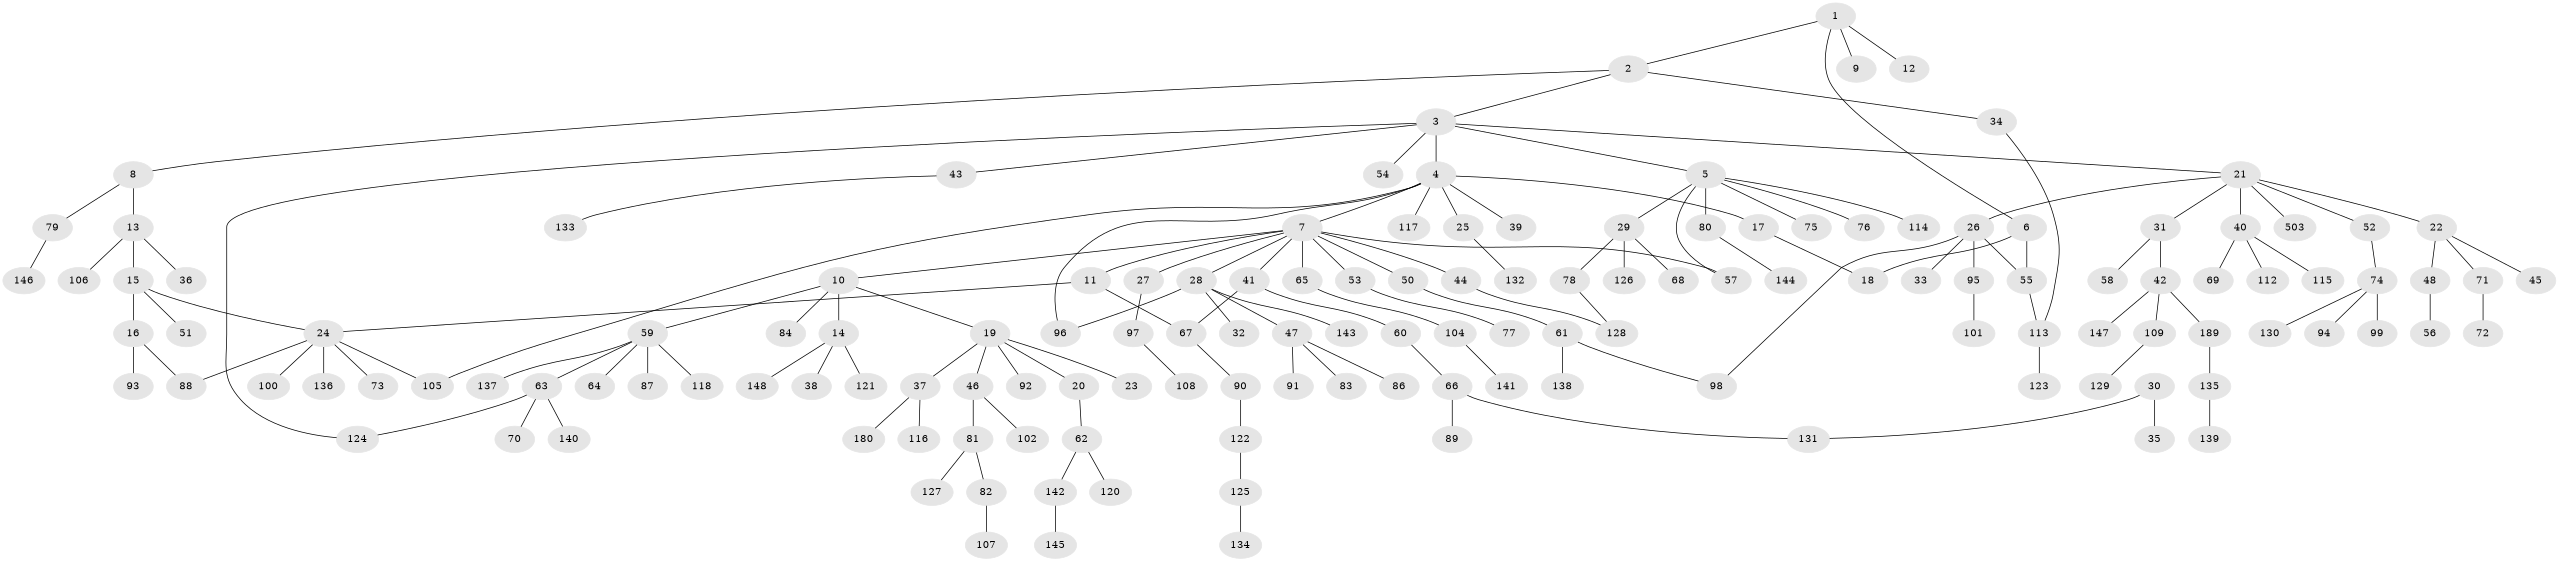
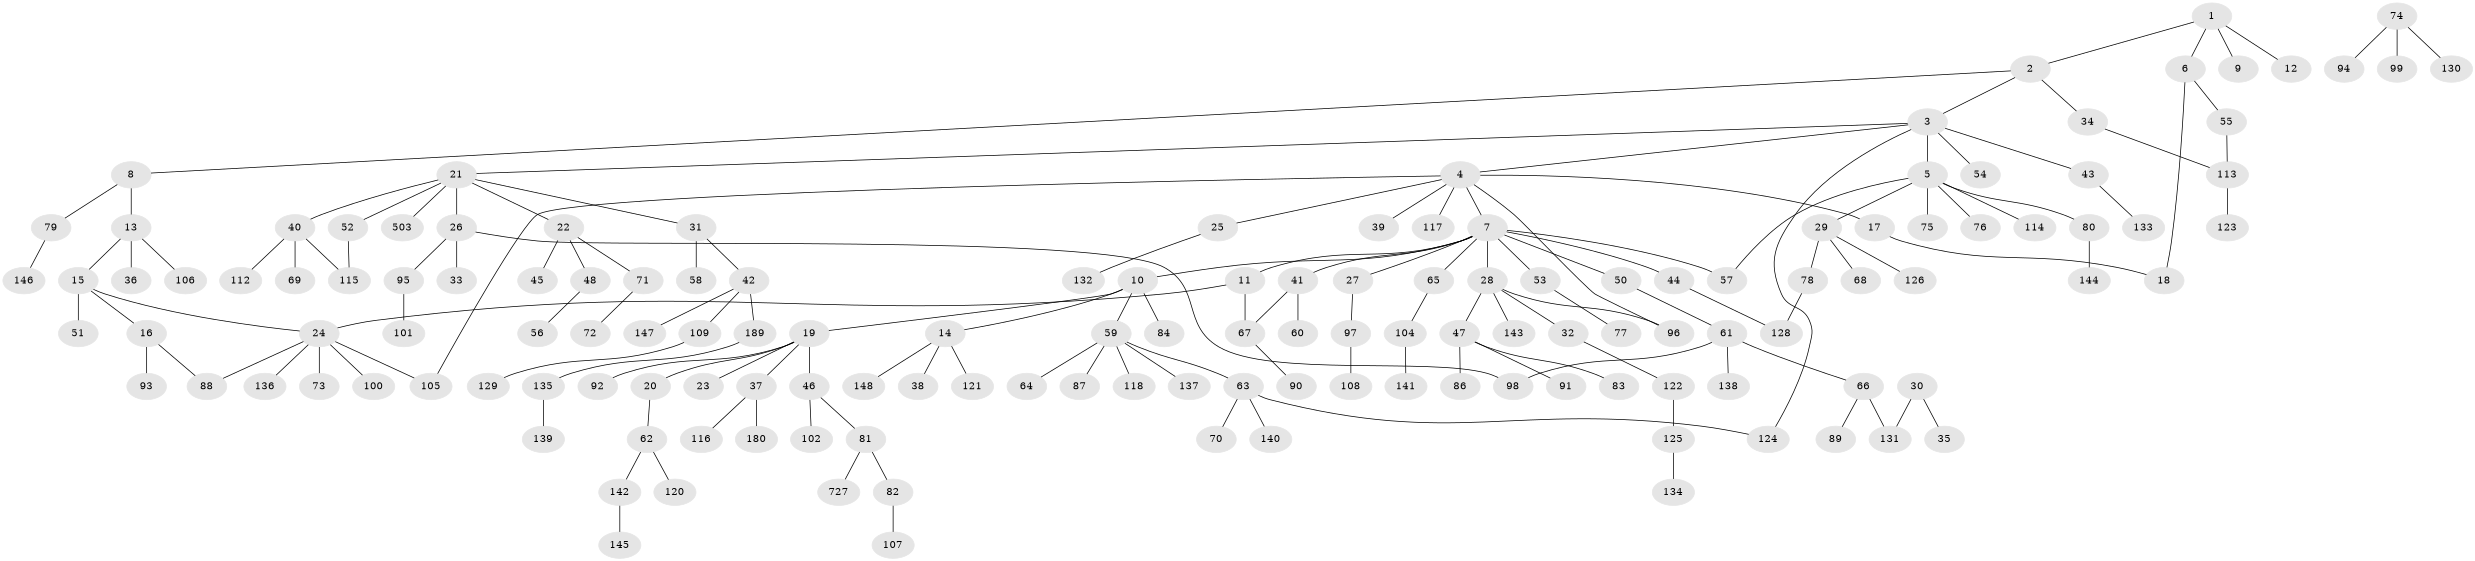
(2000, 254) -> none
(2374, 254) -> (349, 254)
(1427, 360) -> (1794, 362)
(1241, 413) -> (1611, 355)
(932, 492) -> (839, 492)
